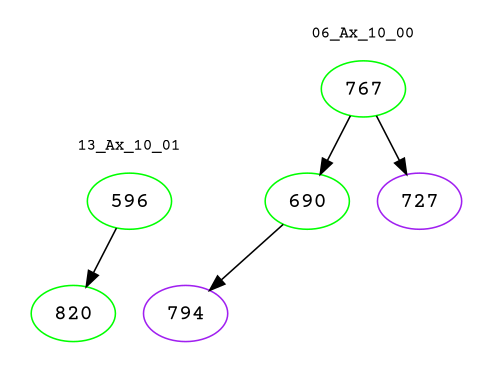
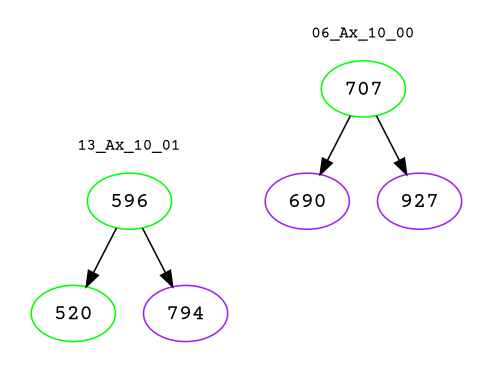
(363, 89) -> (363, 89)
(307, 201) -> (307, 201)
(420, 201) -> (420, 201)
(252, 252) -> (154, 250)
(73, 314) -> (73, 314)
